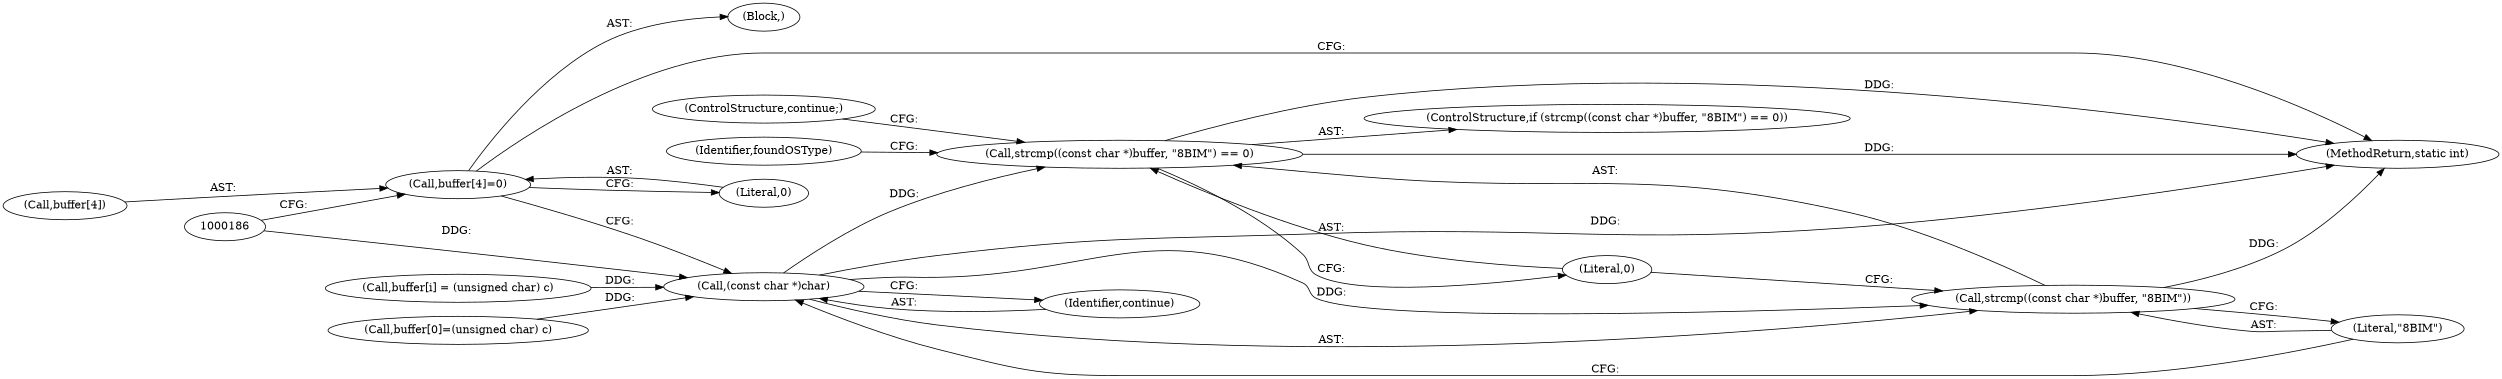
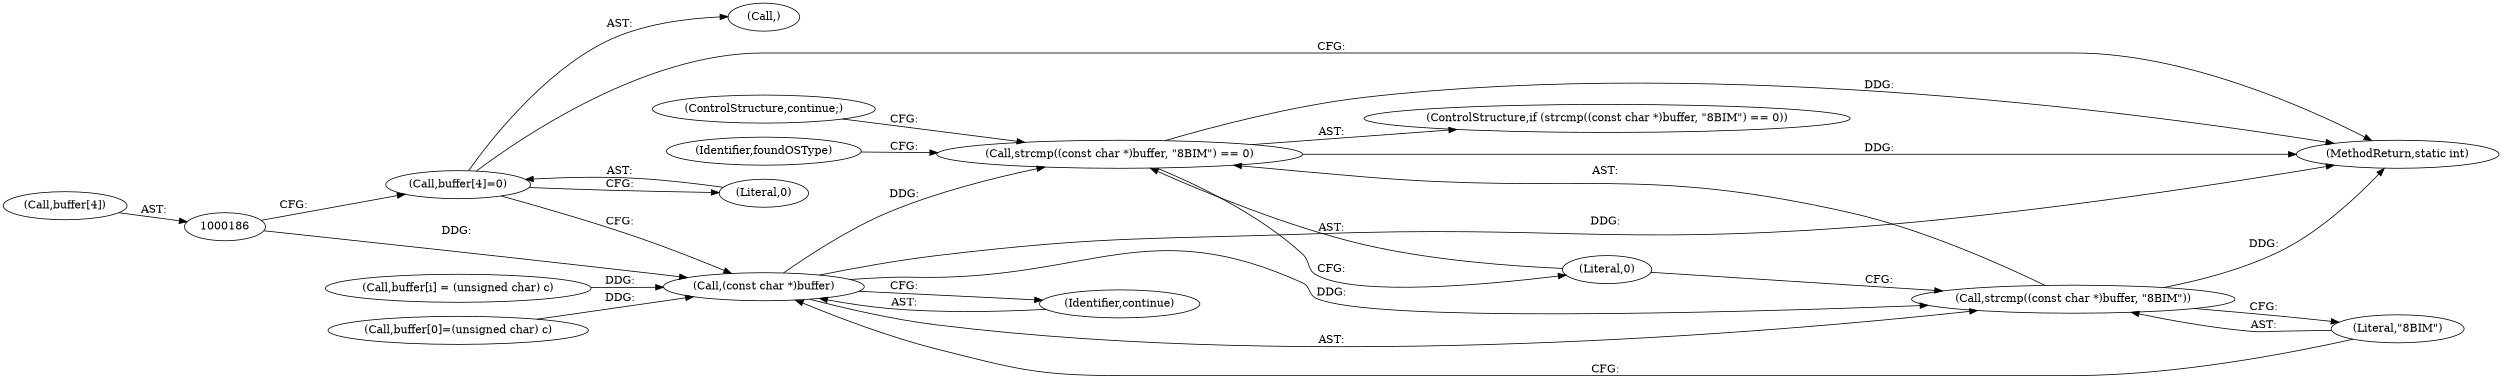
(764, 17) -> (764, 17)
(252, 195) -> (149, 217)
(764, 287) -> (764, 287)
